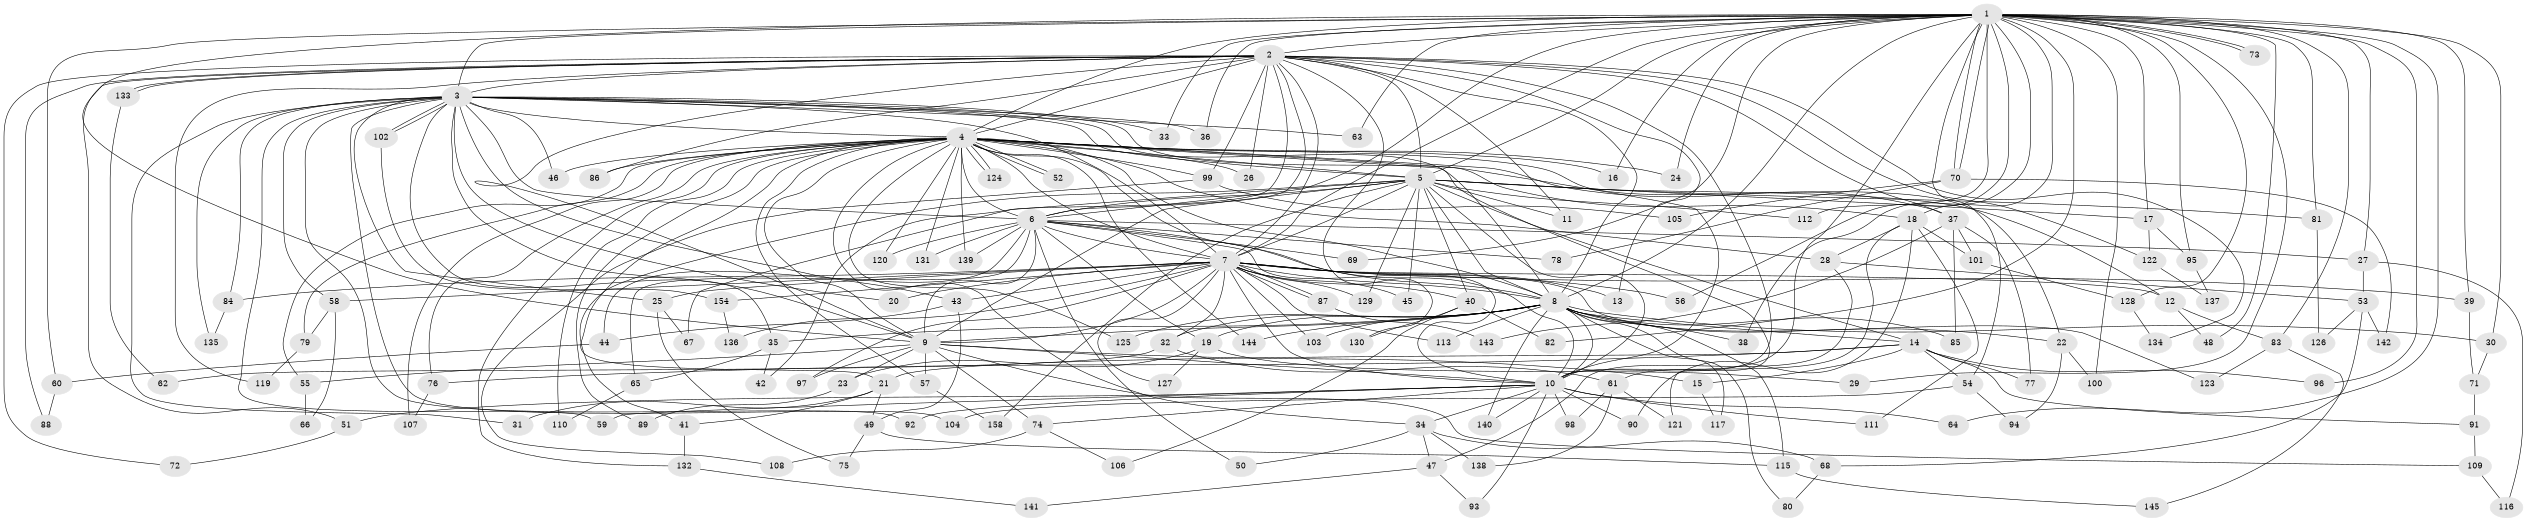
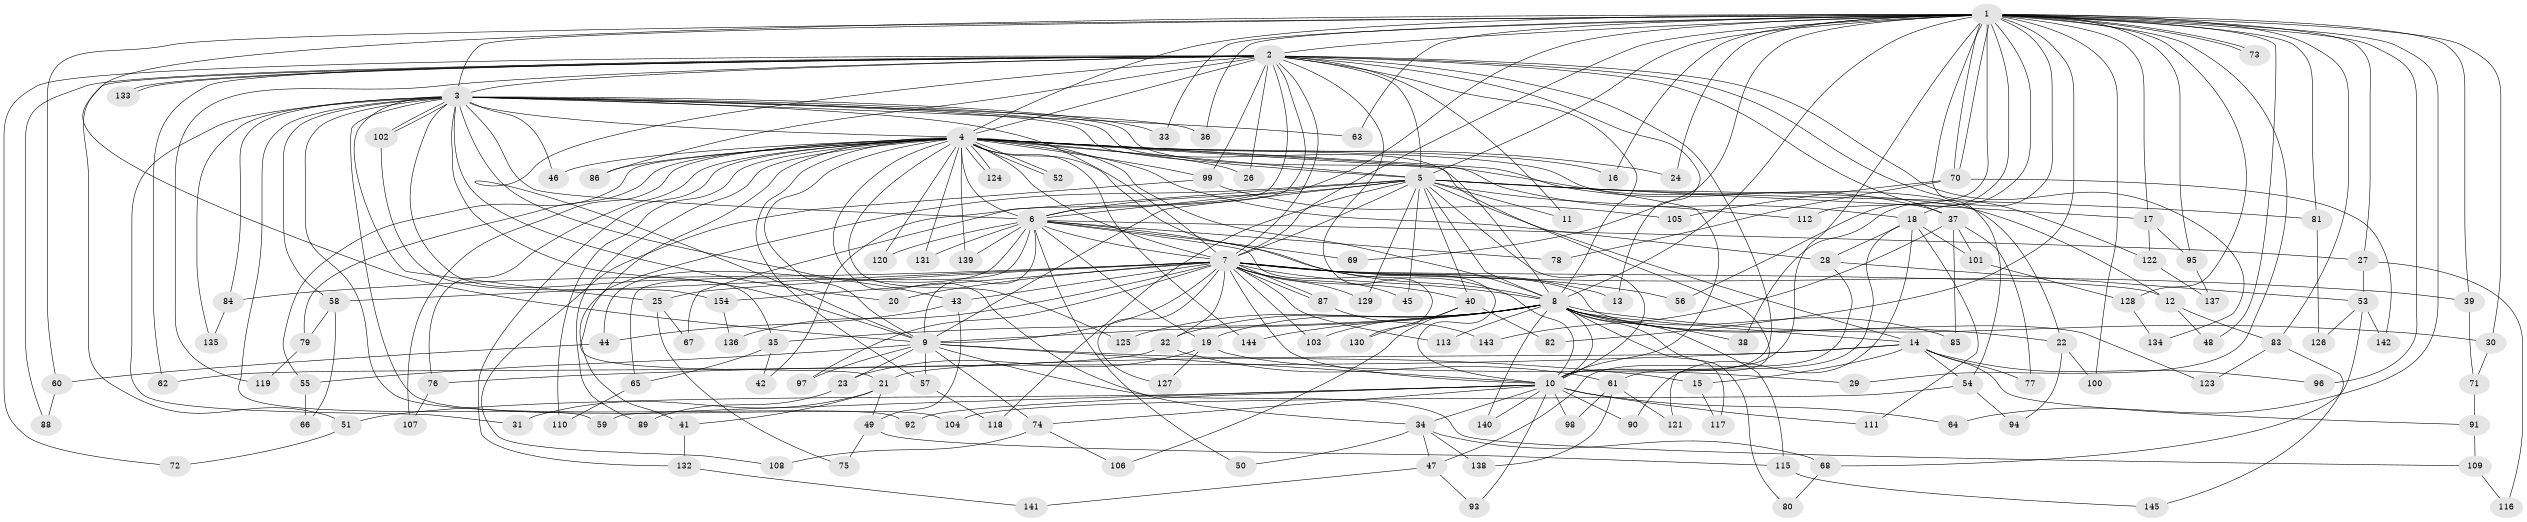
(110, 248) -> (236, 81)
(996, 425) -> (996, 425)
